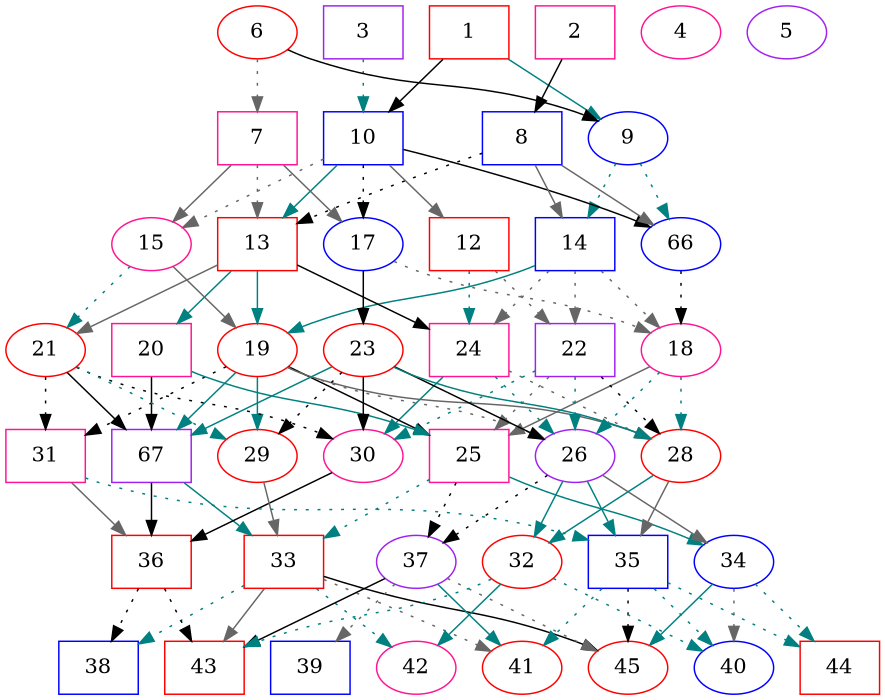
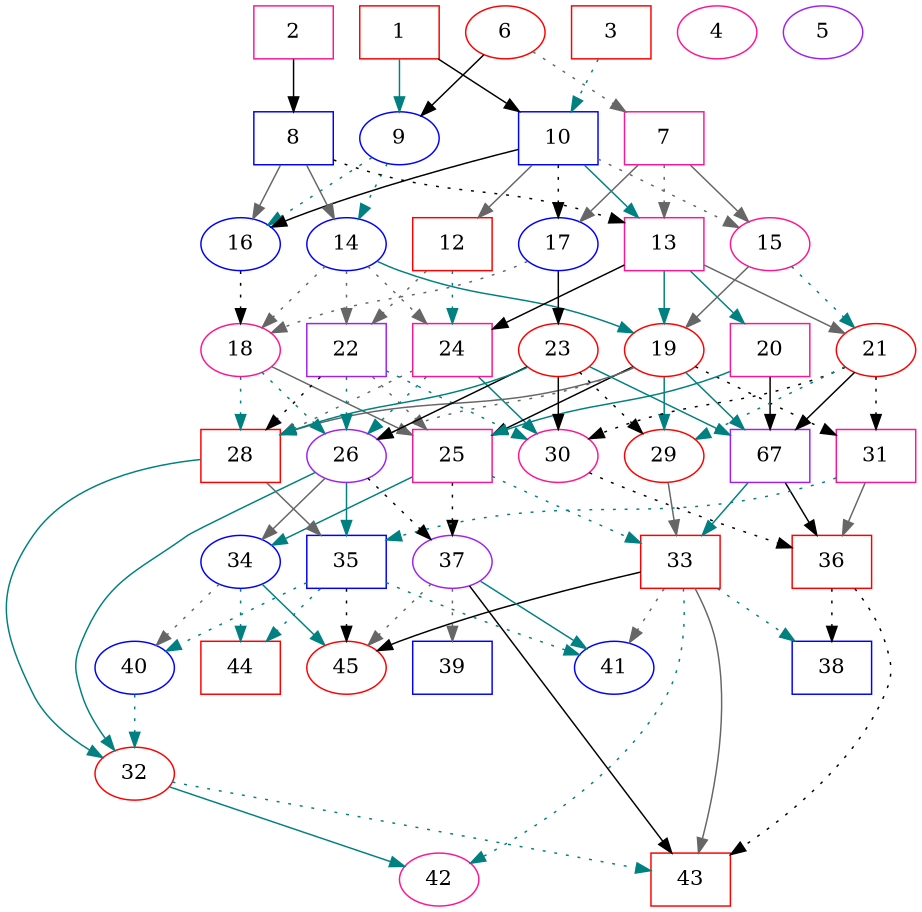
(363, 32) -> (611, 32)
(257, 244) -> (664, 244)
(575, 244) -> (347, 244)
(681, 244) -> (241, 244)
(681, 456) -> (241, 456)
(278, 499) -> (697, 515)
(618, 610) -> (135, 713)
(522, 668) -> (614, 668)
